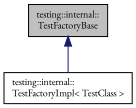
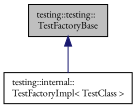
(68, 21) -> (68, 21)
